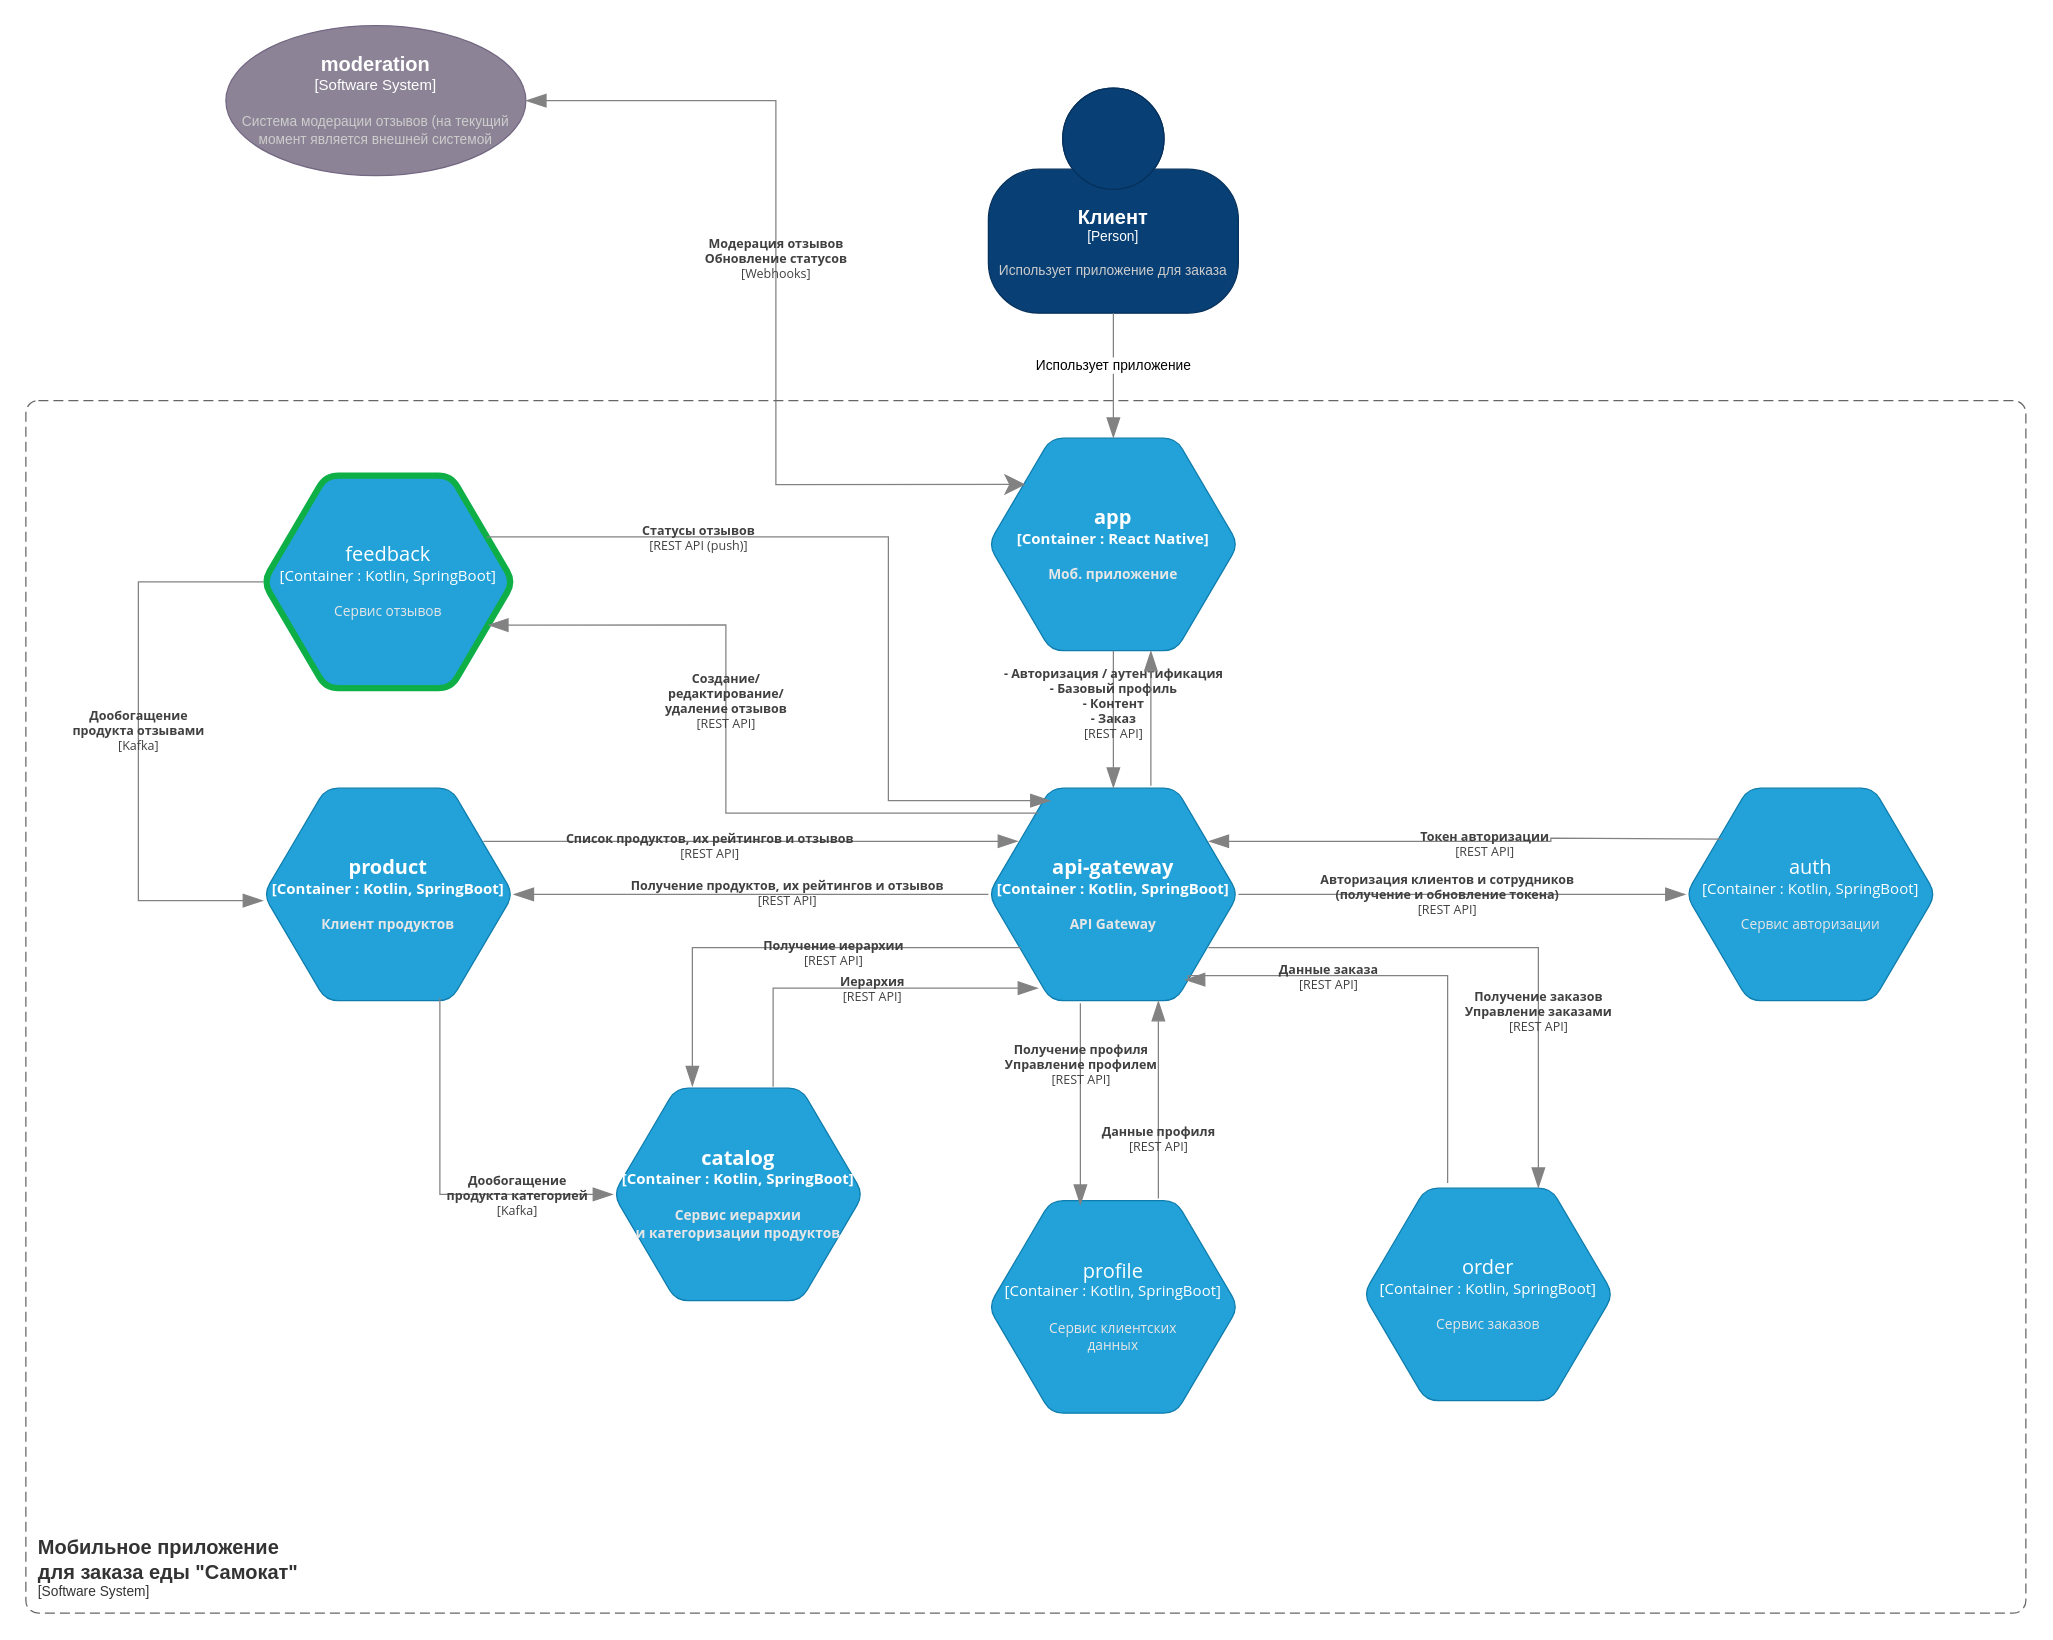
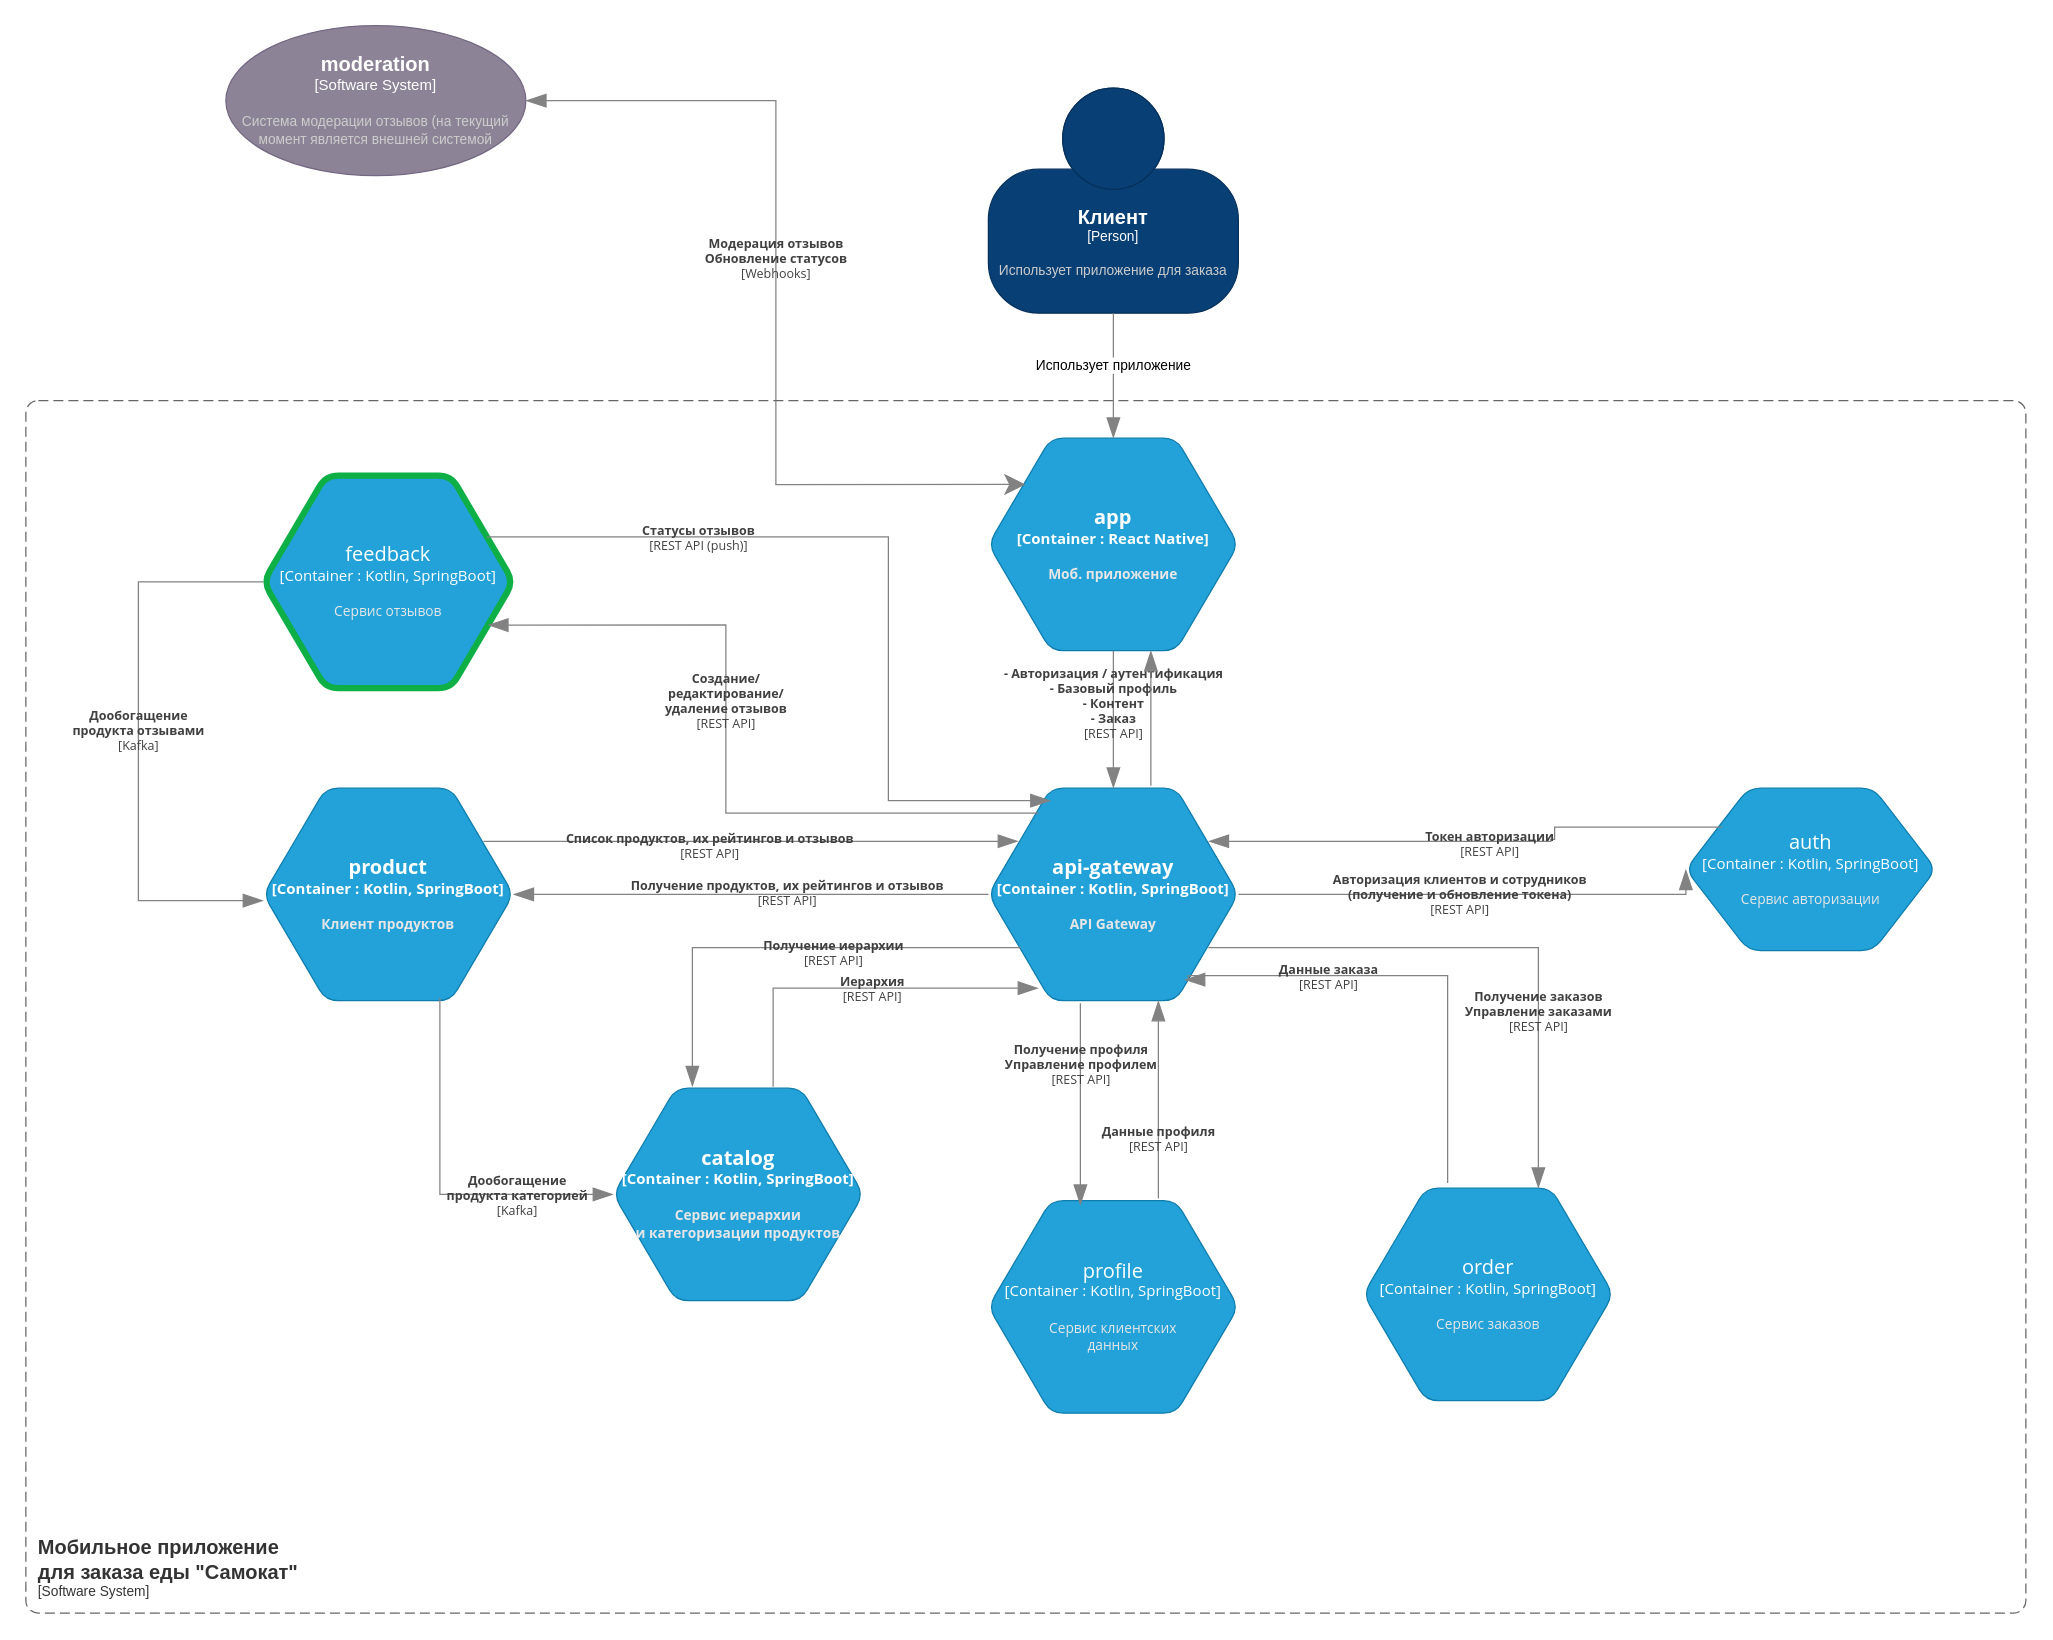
(1811, 894) -> (1811, 869)
